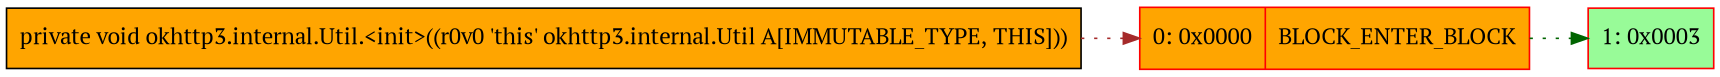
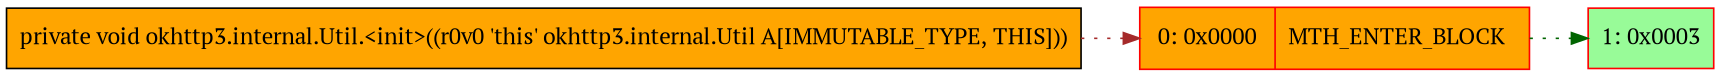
(1397, 38) -> (1397, 38)
